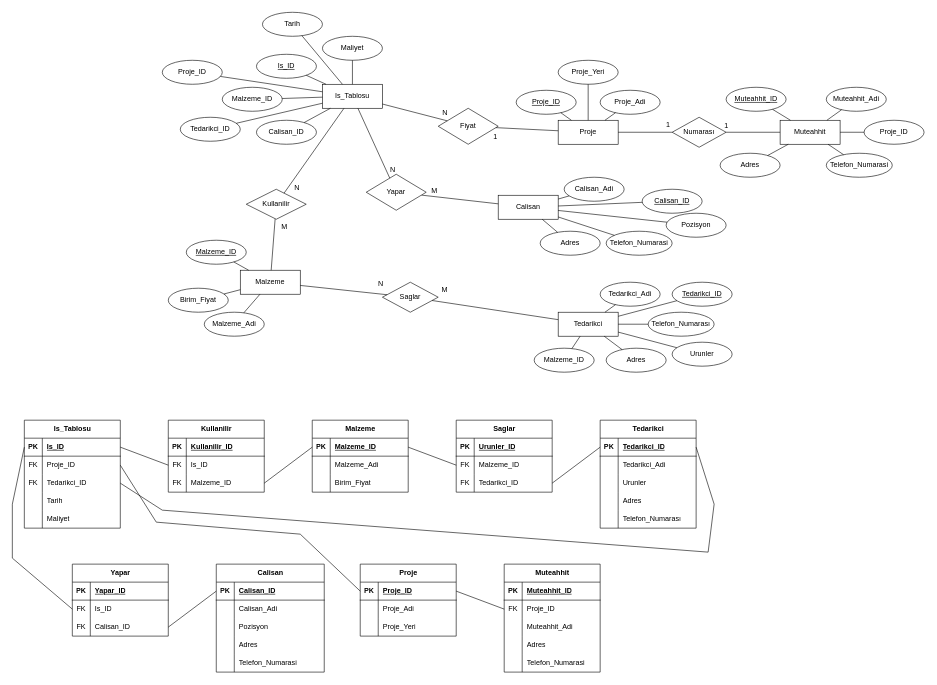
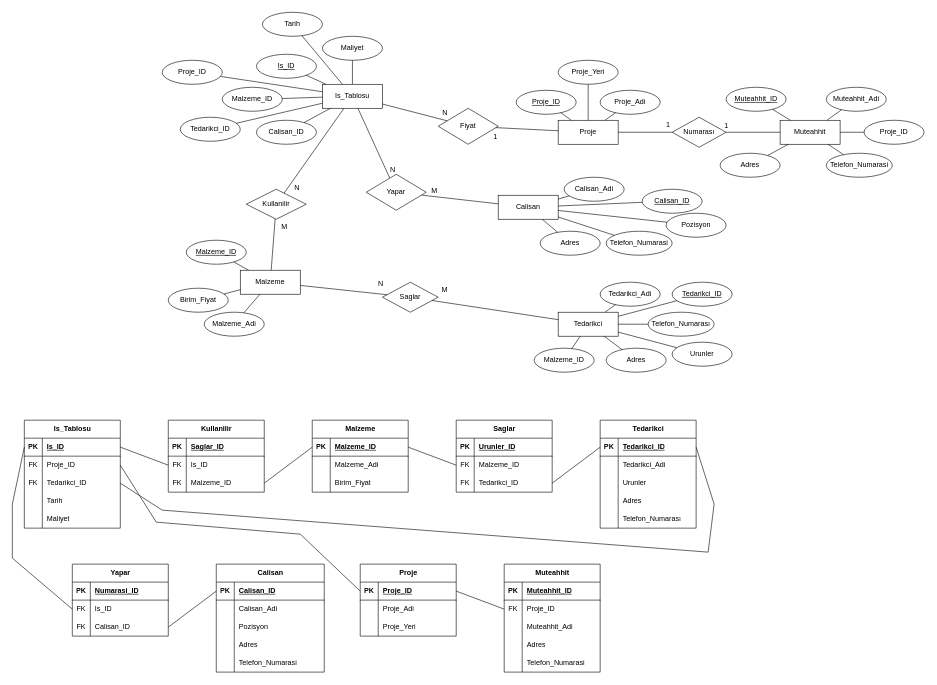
(213, 447) -> (208, 447)
(111, 591) -> (116, 591)
